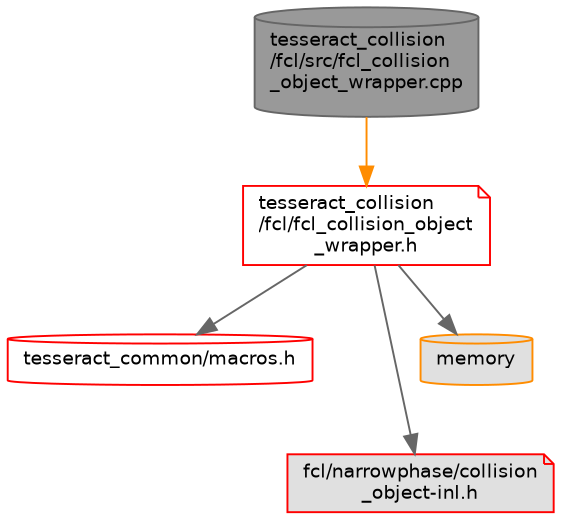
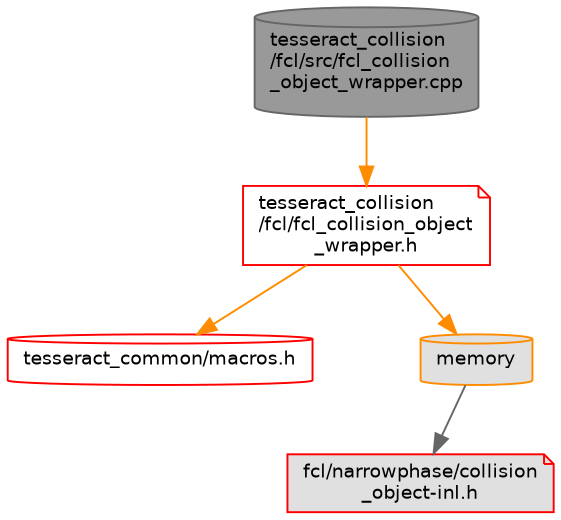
(421, 292) -> (421, 292)
(260, 294) -> (260, 294)
(393, 350) -> (454, 411)
